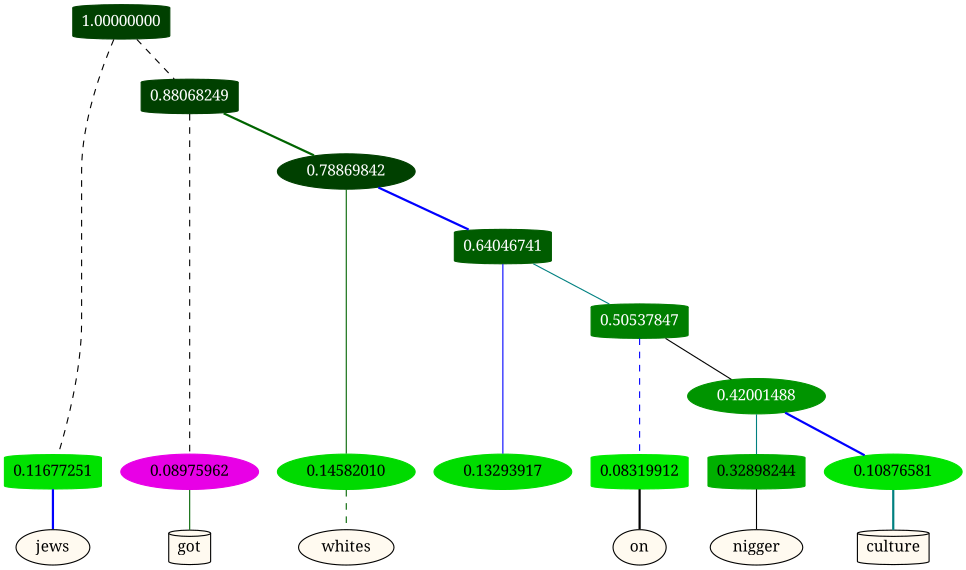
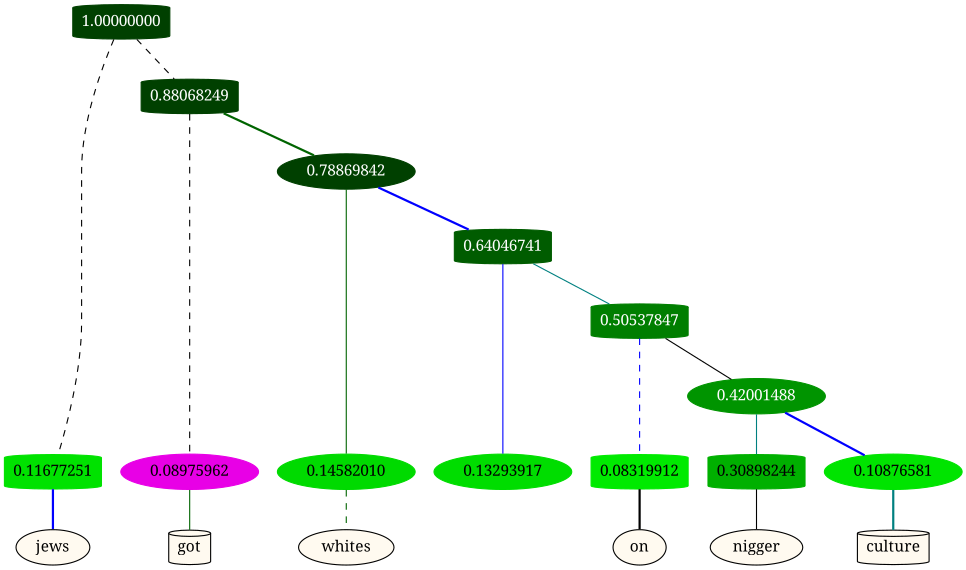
(757, 472) -> (757, 472)
